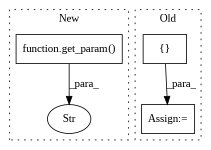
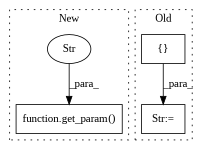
(69, 80) -> (69, 80)
(168, 119) -> (163, 119)
